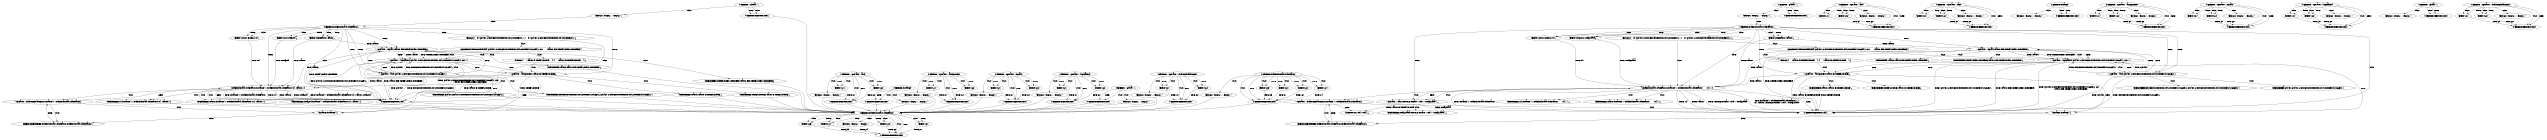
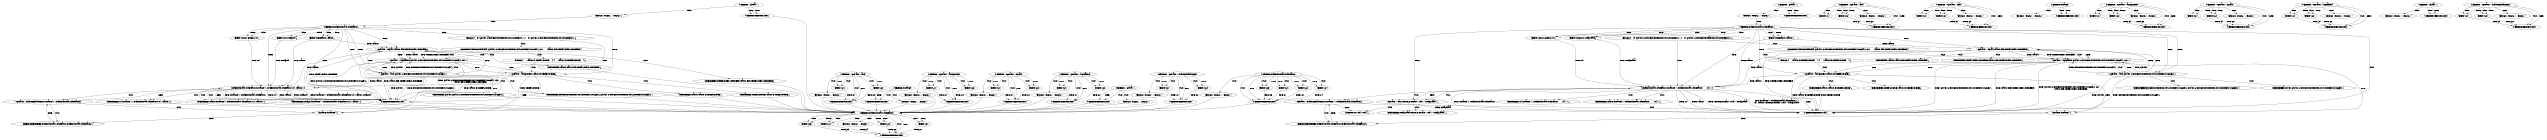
(1400, 107) -> (1390, 107)
